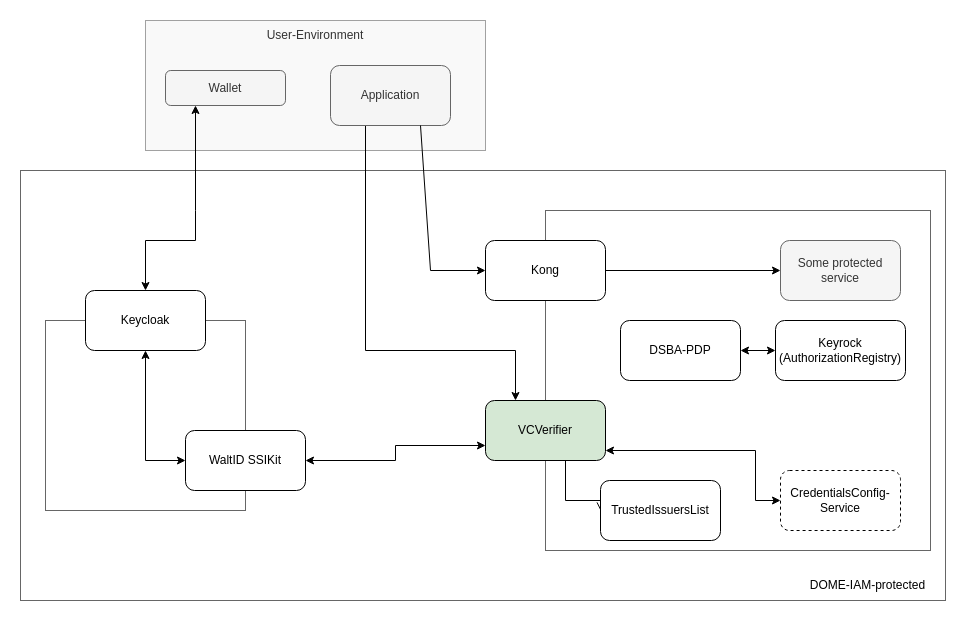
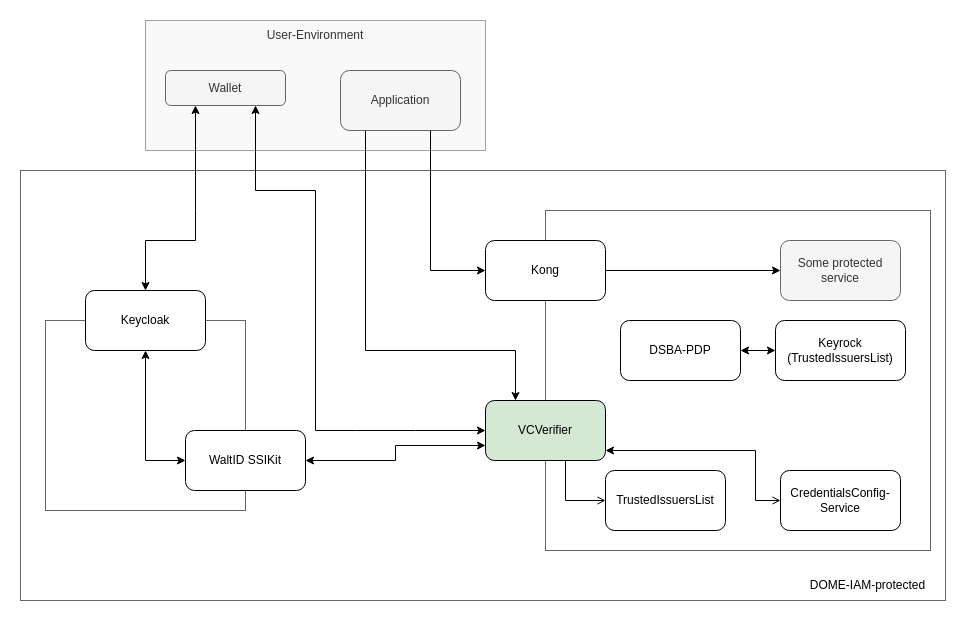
(391, 96) -> (401, 101)
none -> (316, 324)
(841, 351) -> (841, 351)
(772, 501) -> (774, 501)
(841, 501) -> (841, 501)
(661, 511) -> (666, 501)
